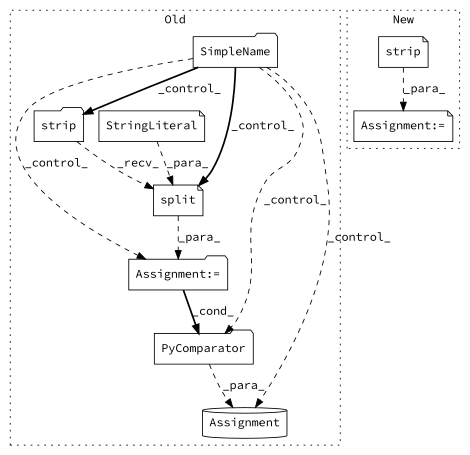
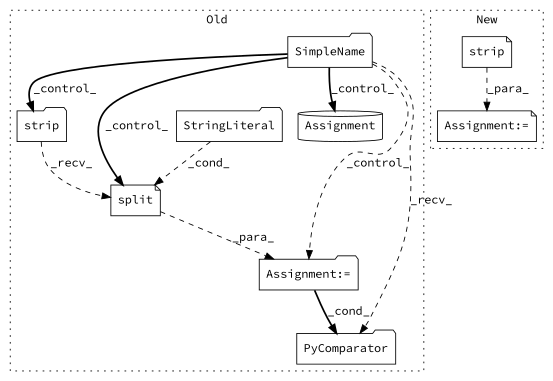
(152, 126) -> (229, 126)
(188, 163) -> (209, 163)
(295, 200) -> (432, 200)
(328, 230) -> (330, 85)
(218, 383) -> none
